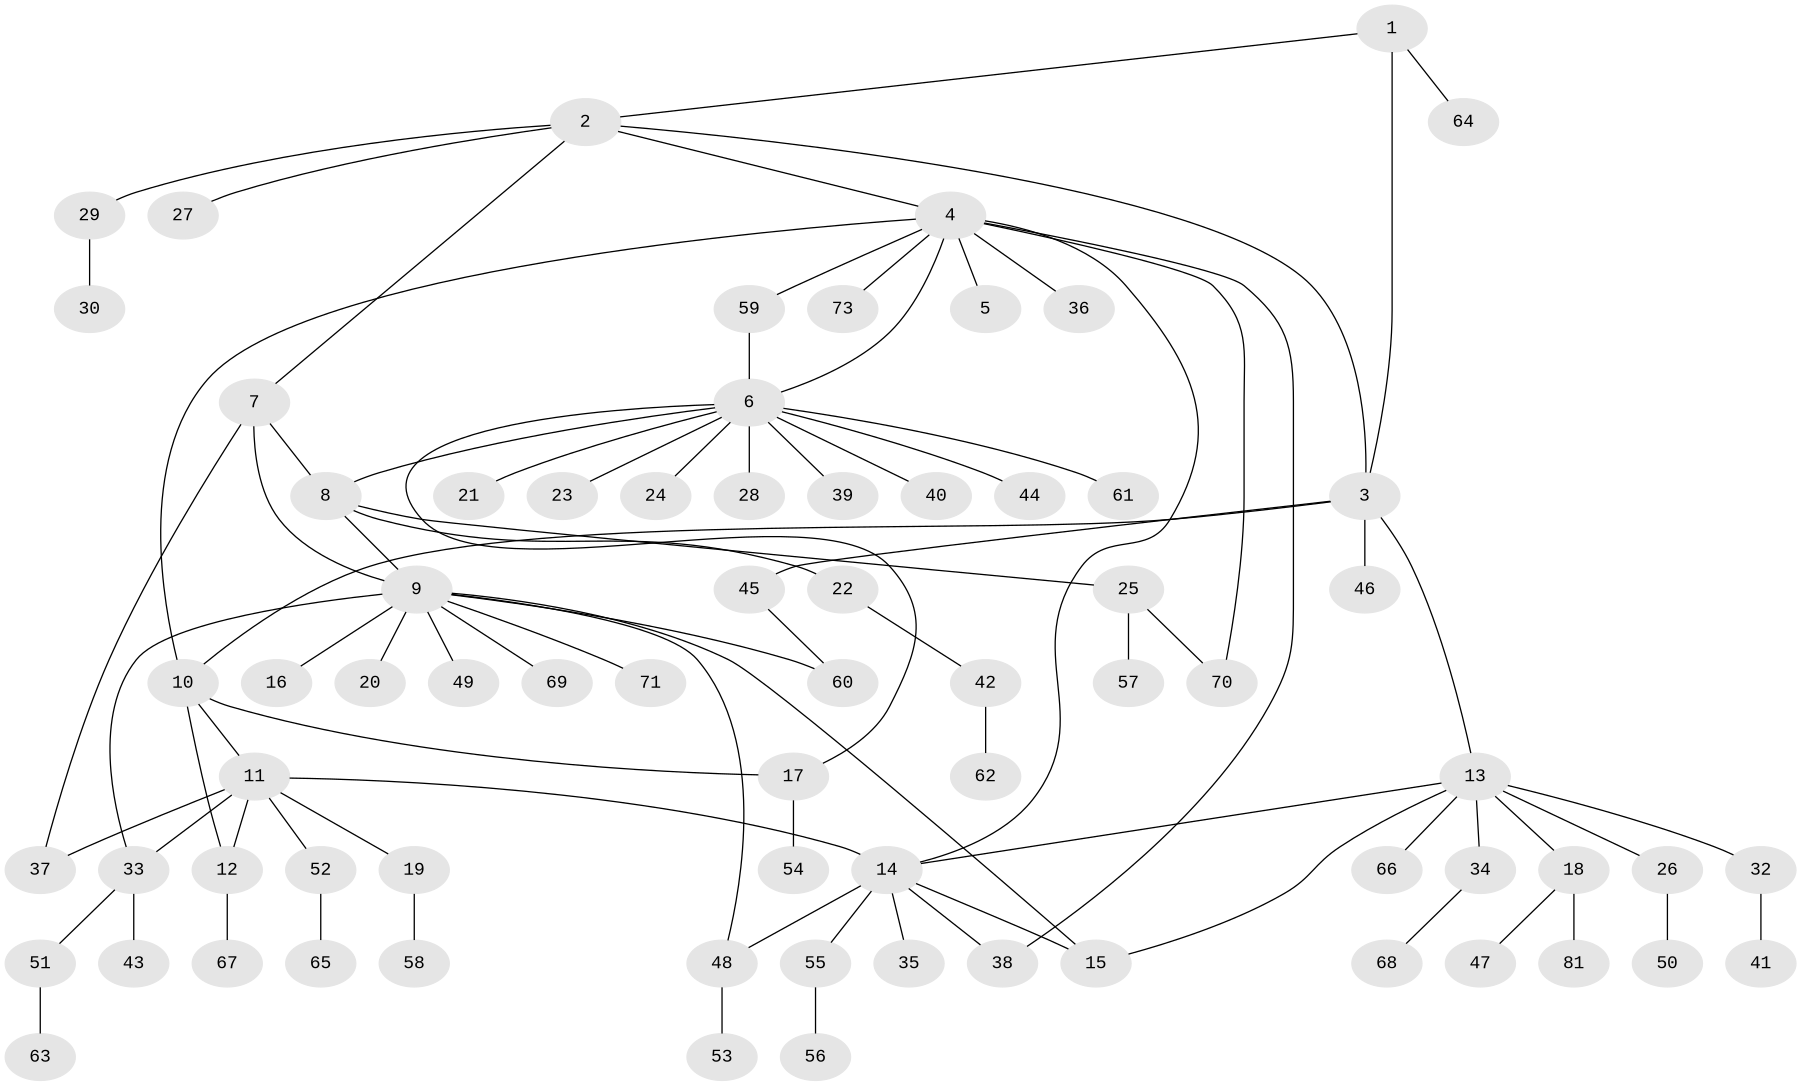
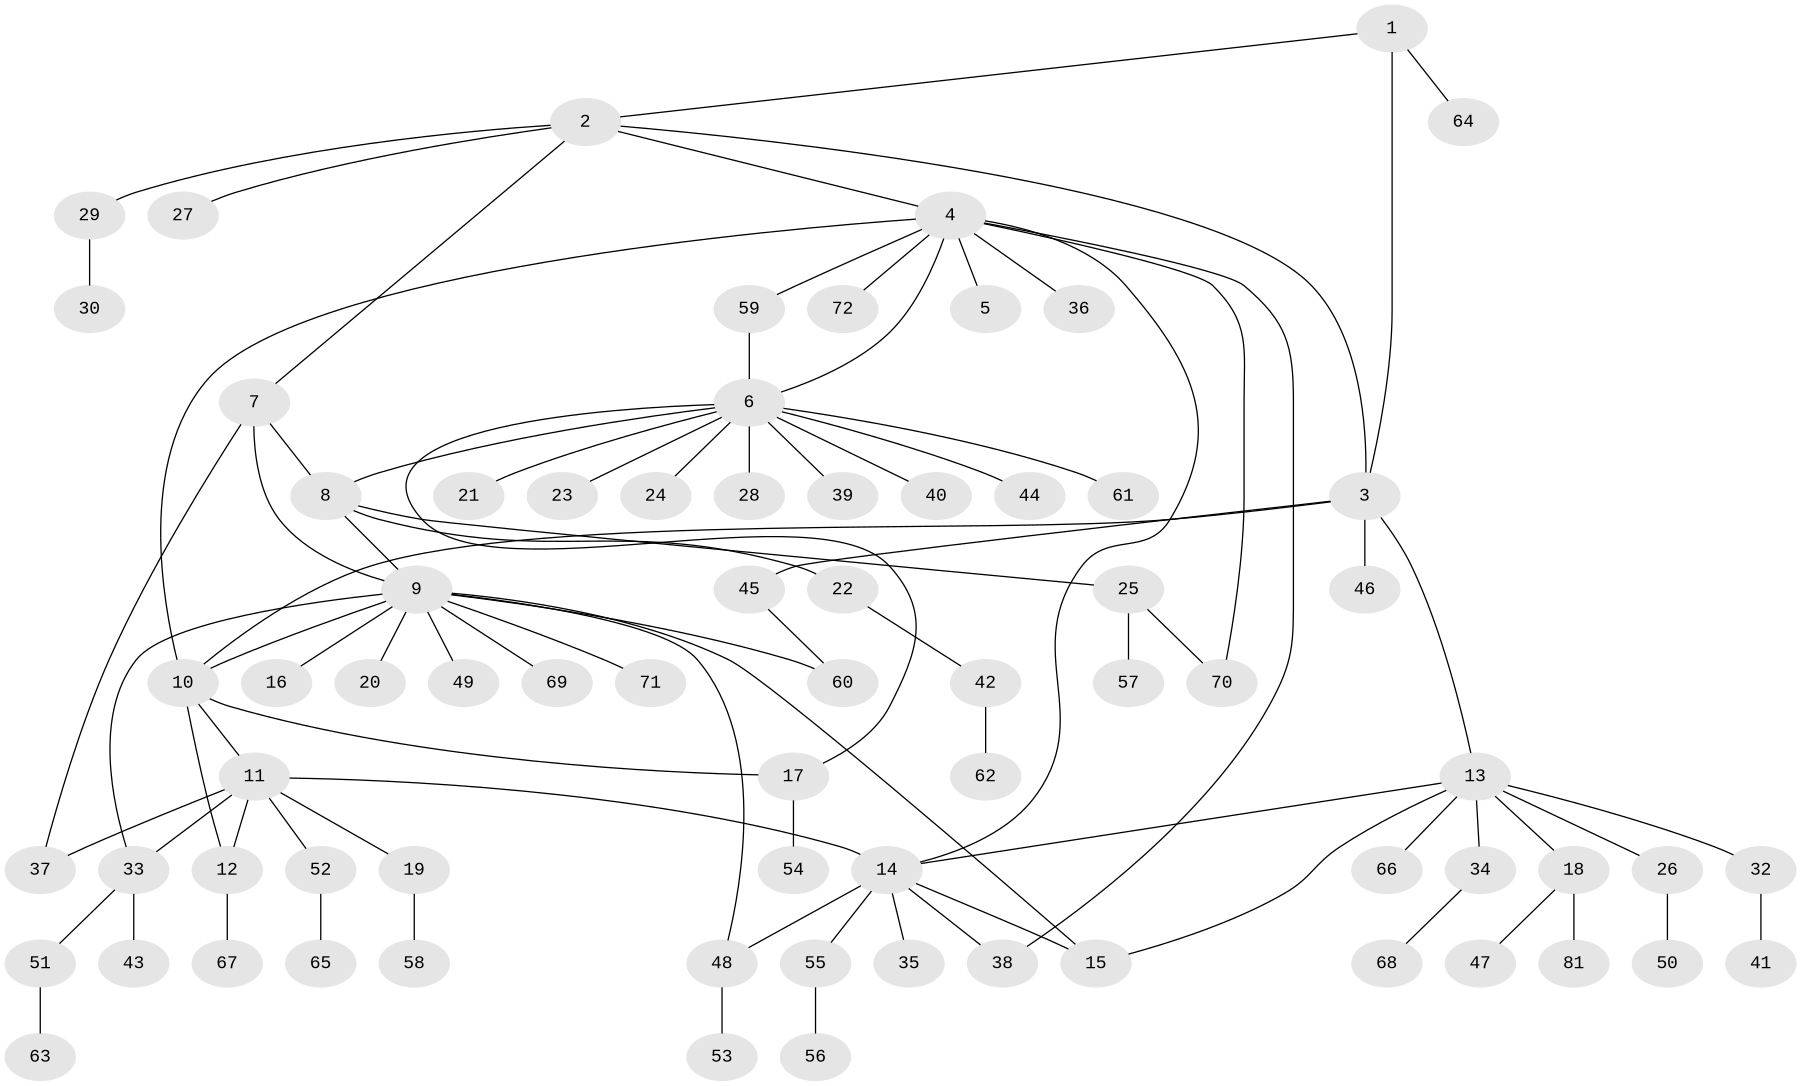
(843, 309) -> (843, 309)
none -> (298, 633)
